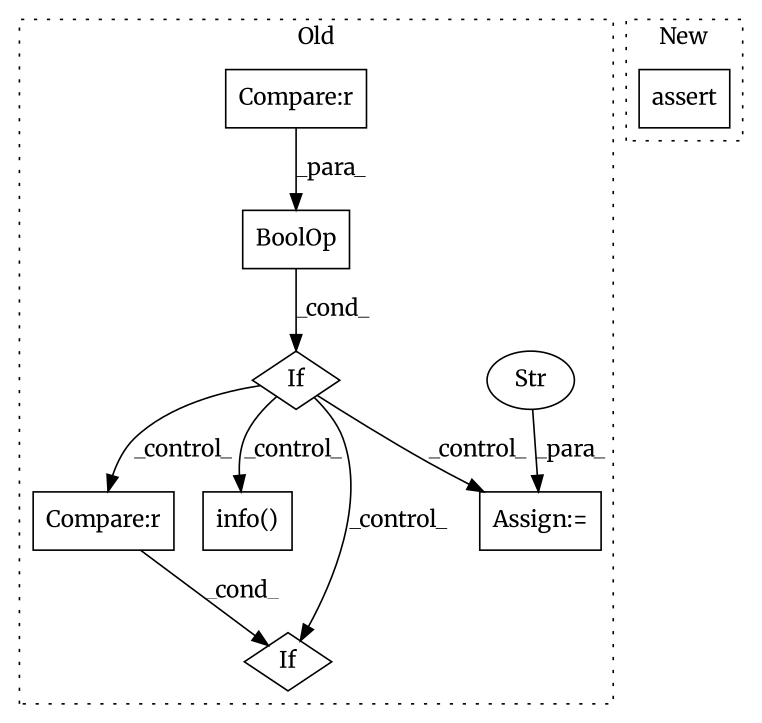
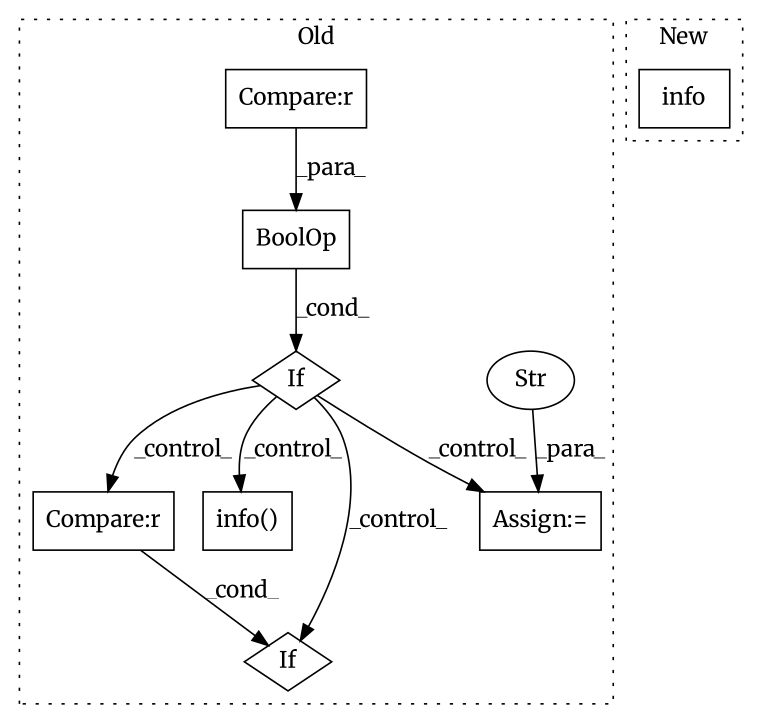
(684, 99) -> (684, 99)
